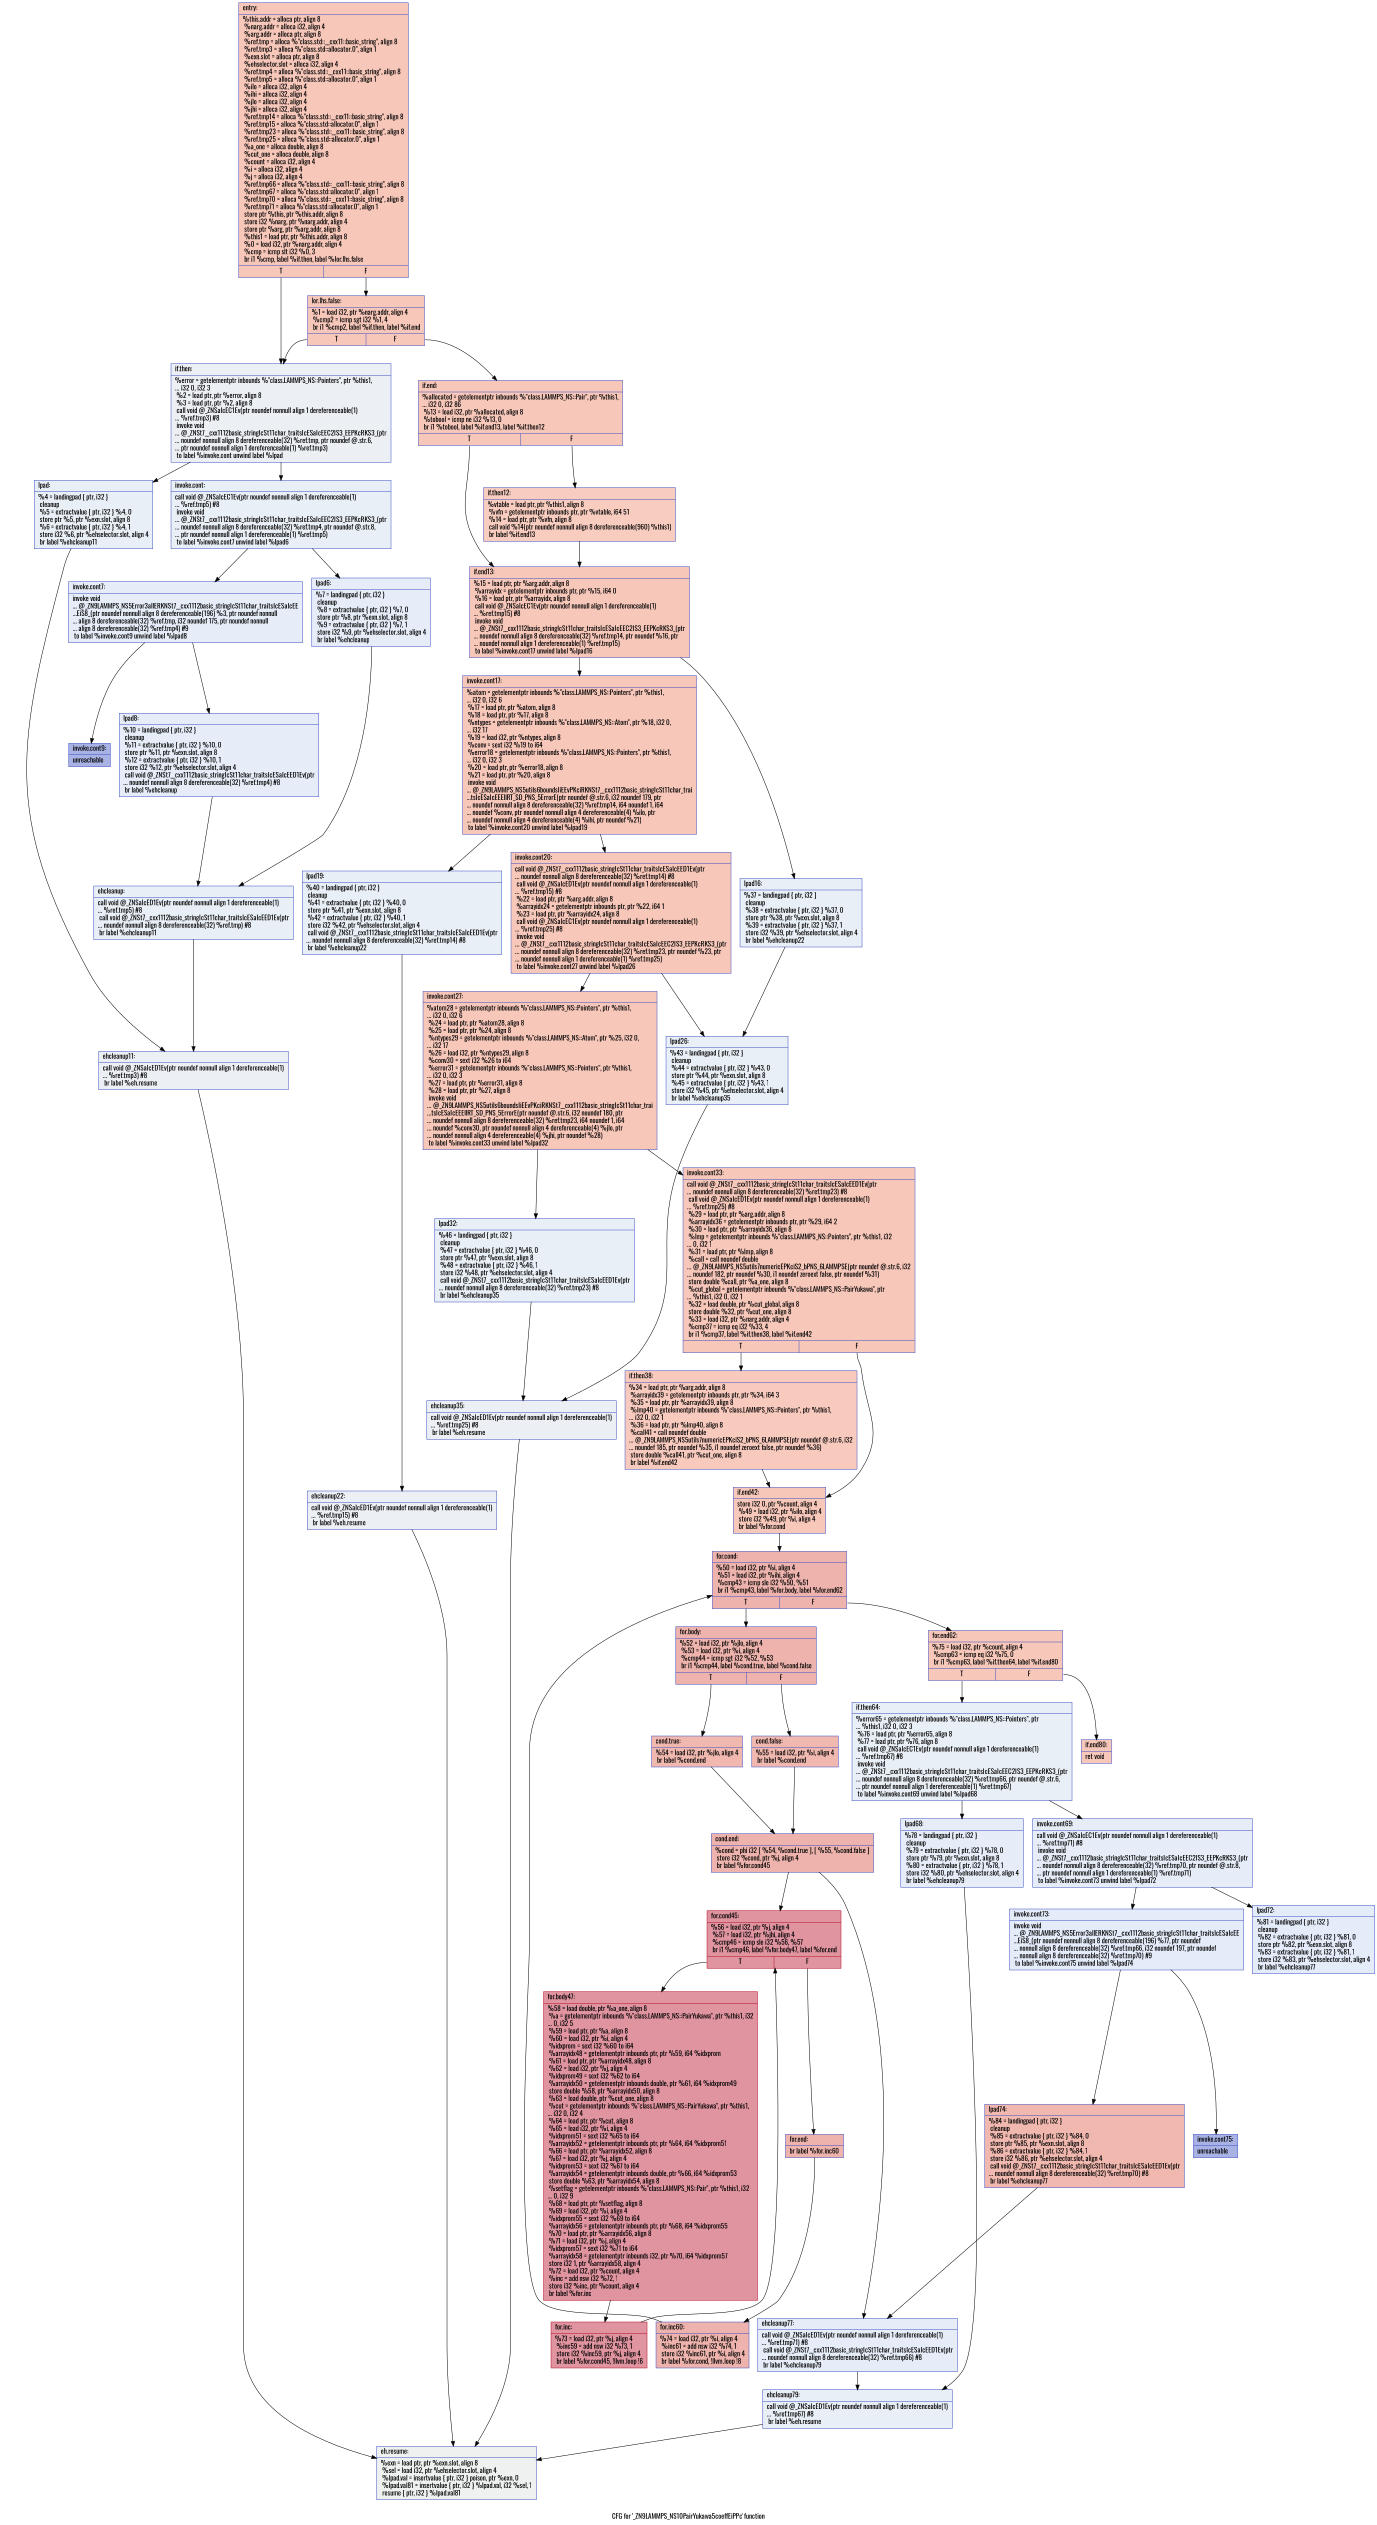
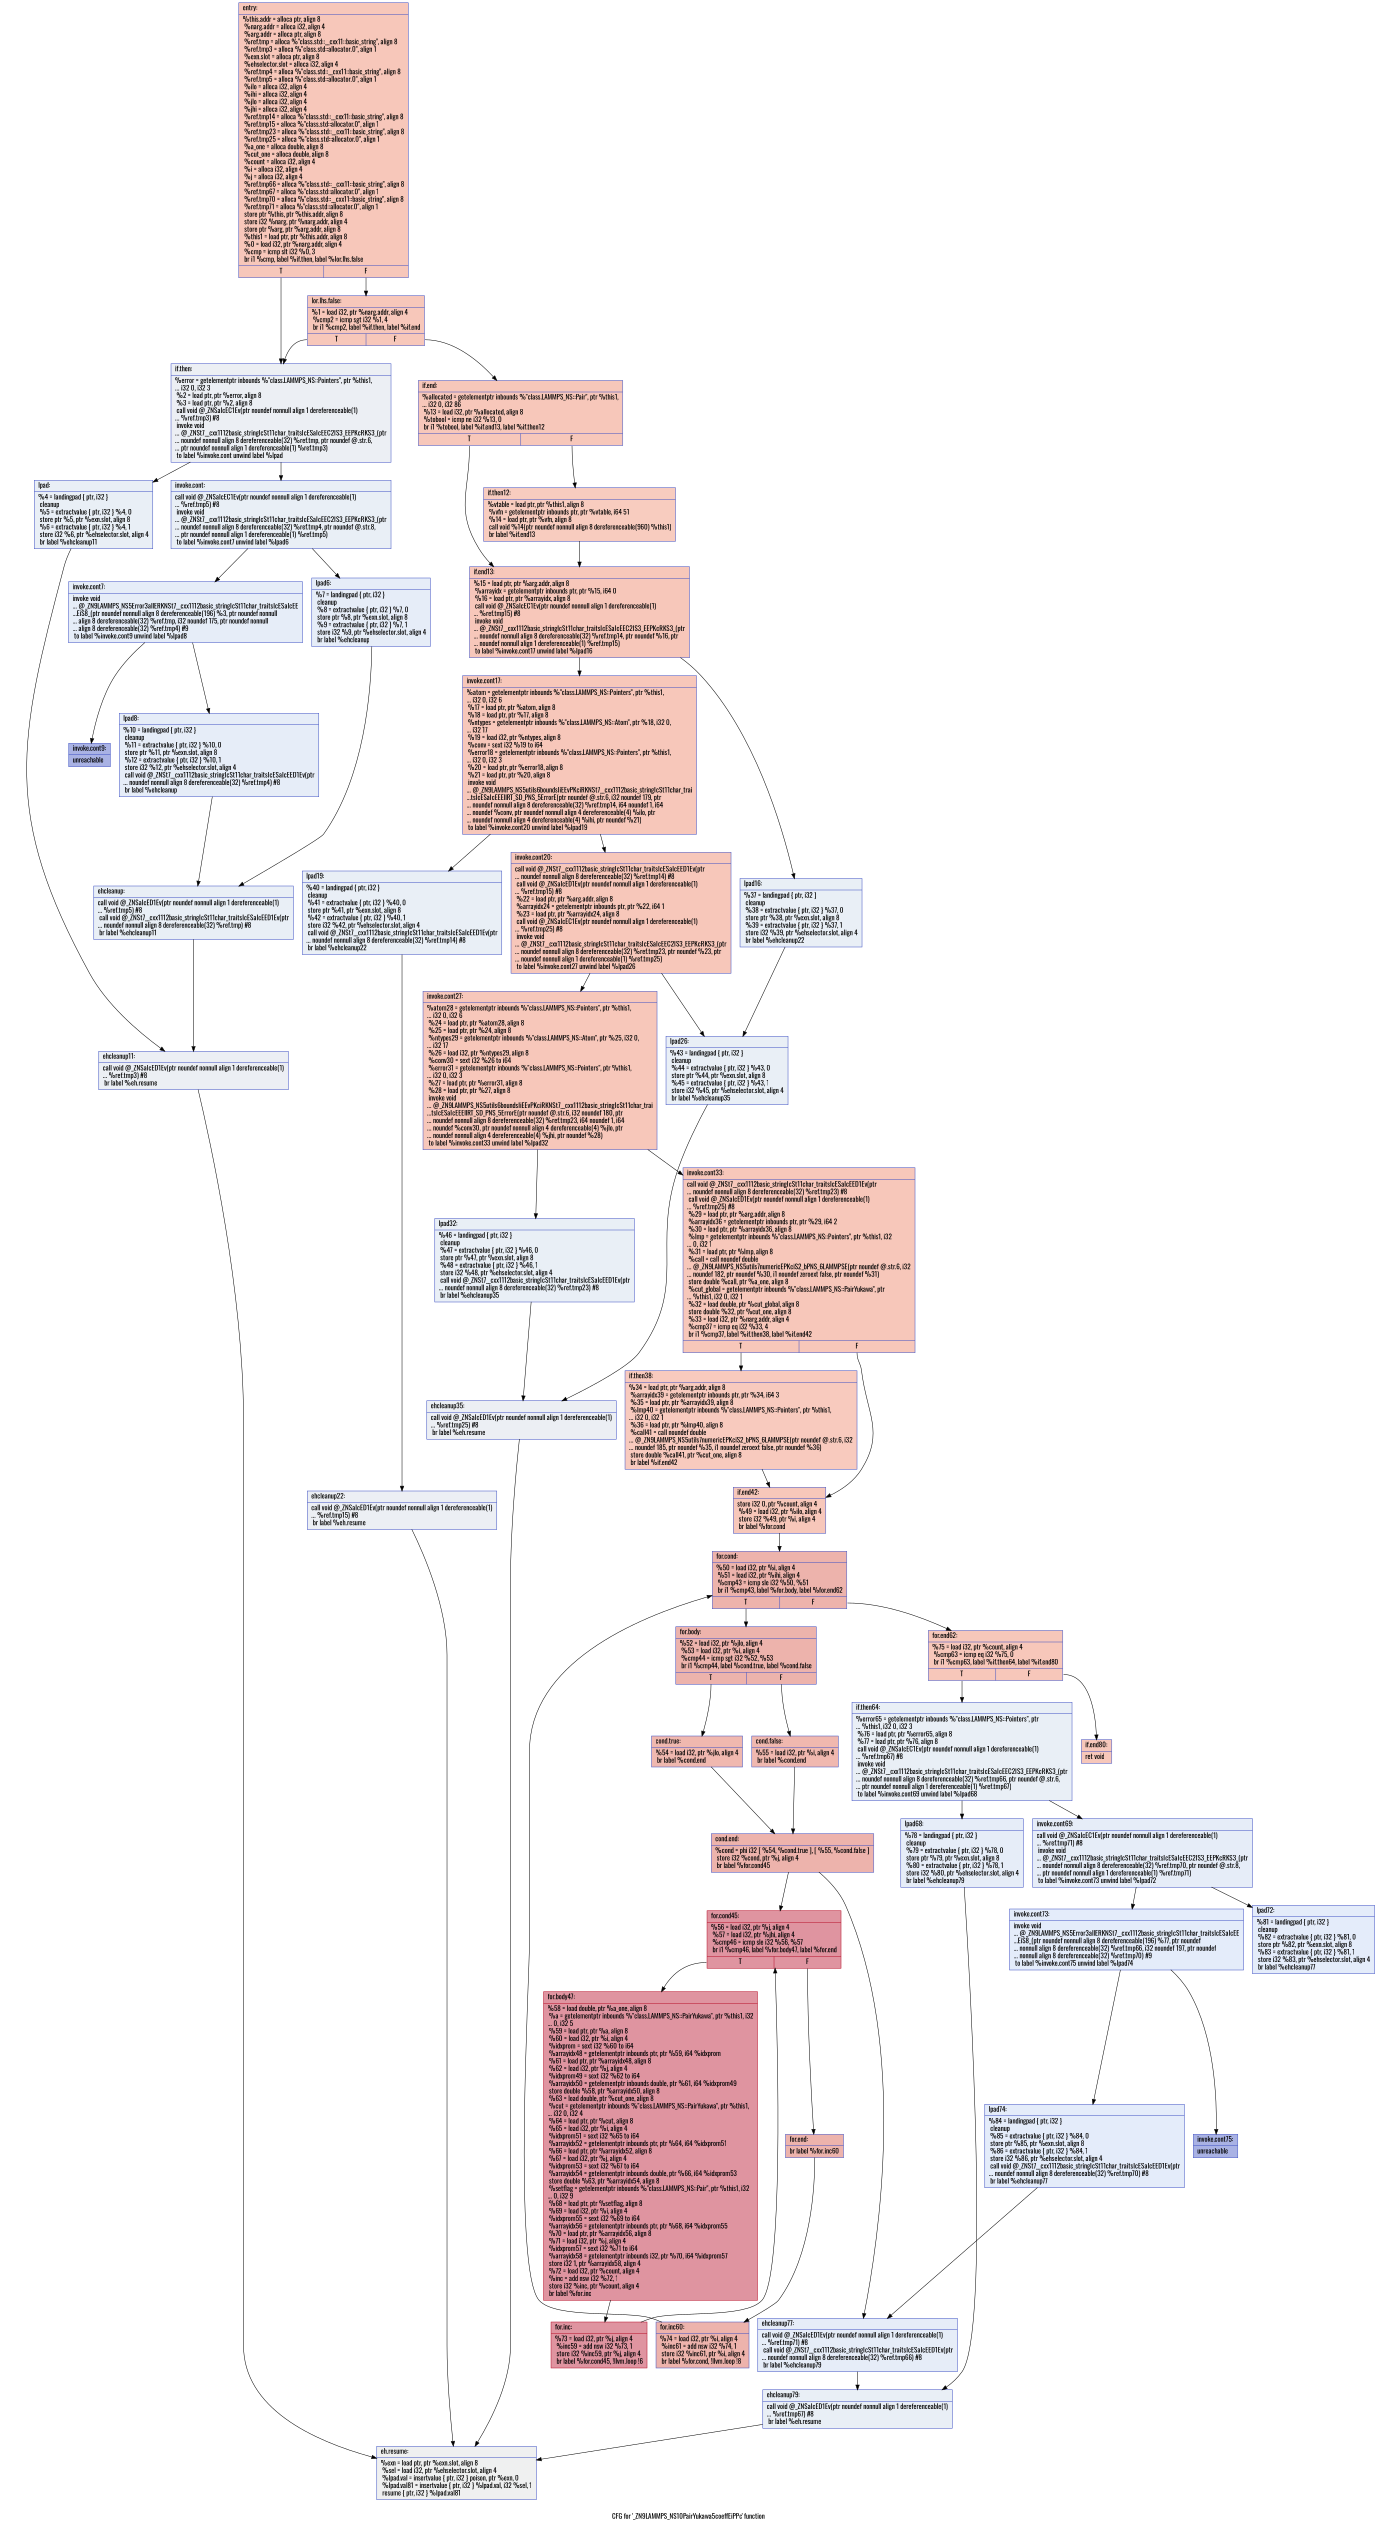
(1084, 2146) -> (1084, 2146)
